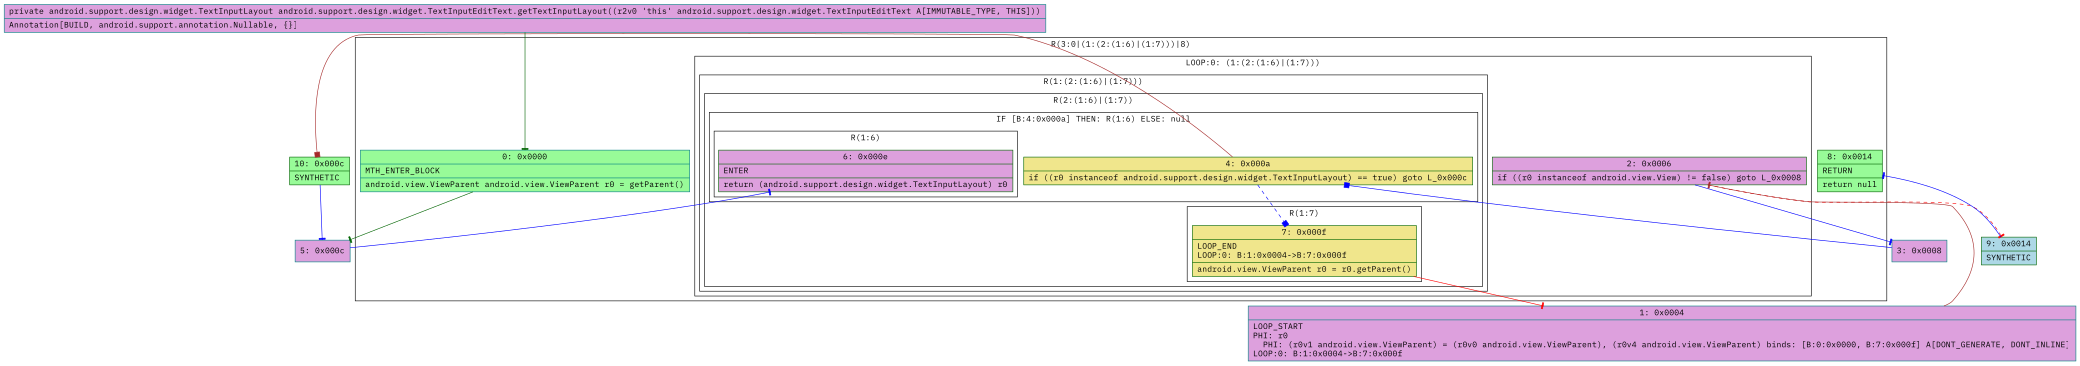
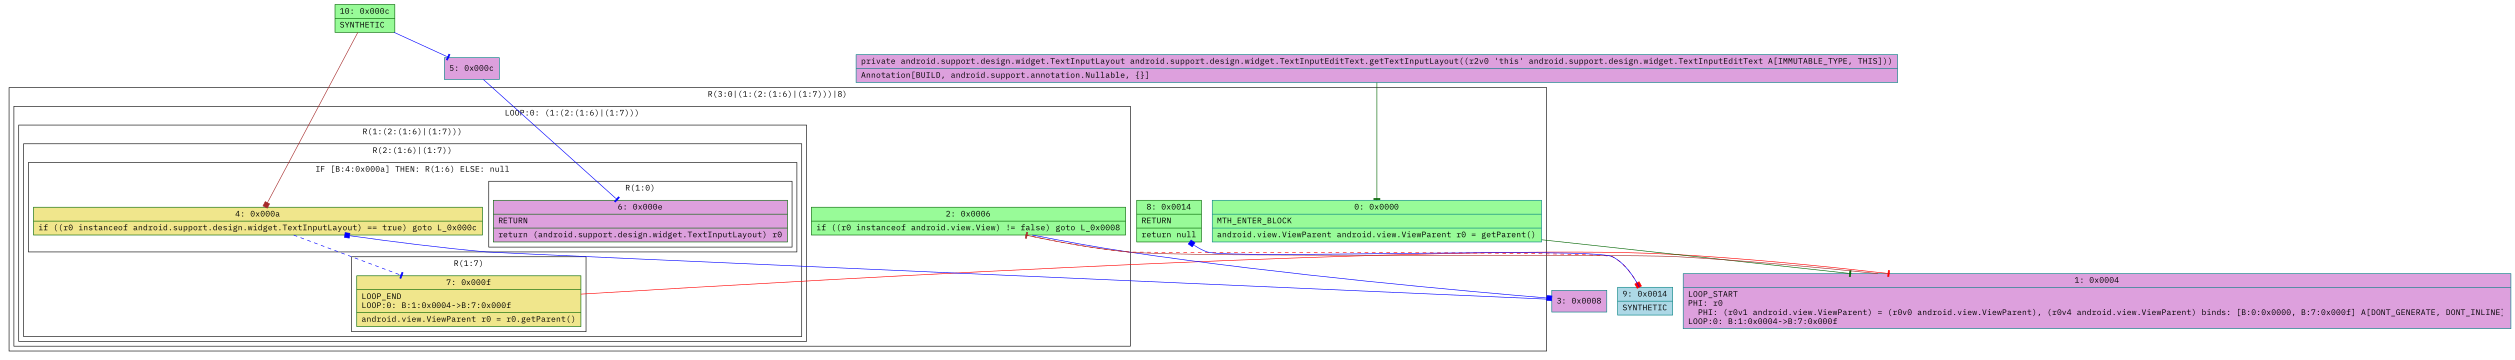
(746, 34) -> (313, 117)
(866, 138) -> (640, 188)
(736, 171) -> (513, 221)
(1649, 171) -> (968, 221)
(1950, 195) -> (1424, 253)
(1267, 197) -> (363, 261)
(1859, 202) -> (1336, 253)
(1792, 213) -> (1288, 273)
(413, 215) -> (1626, 249)
(2009, 251) -> (1645, 301)
